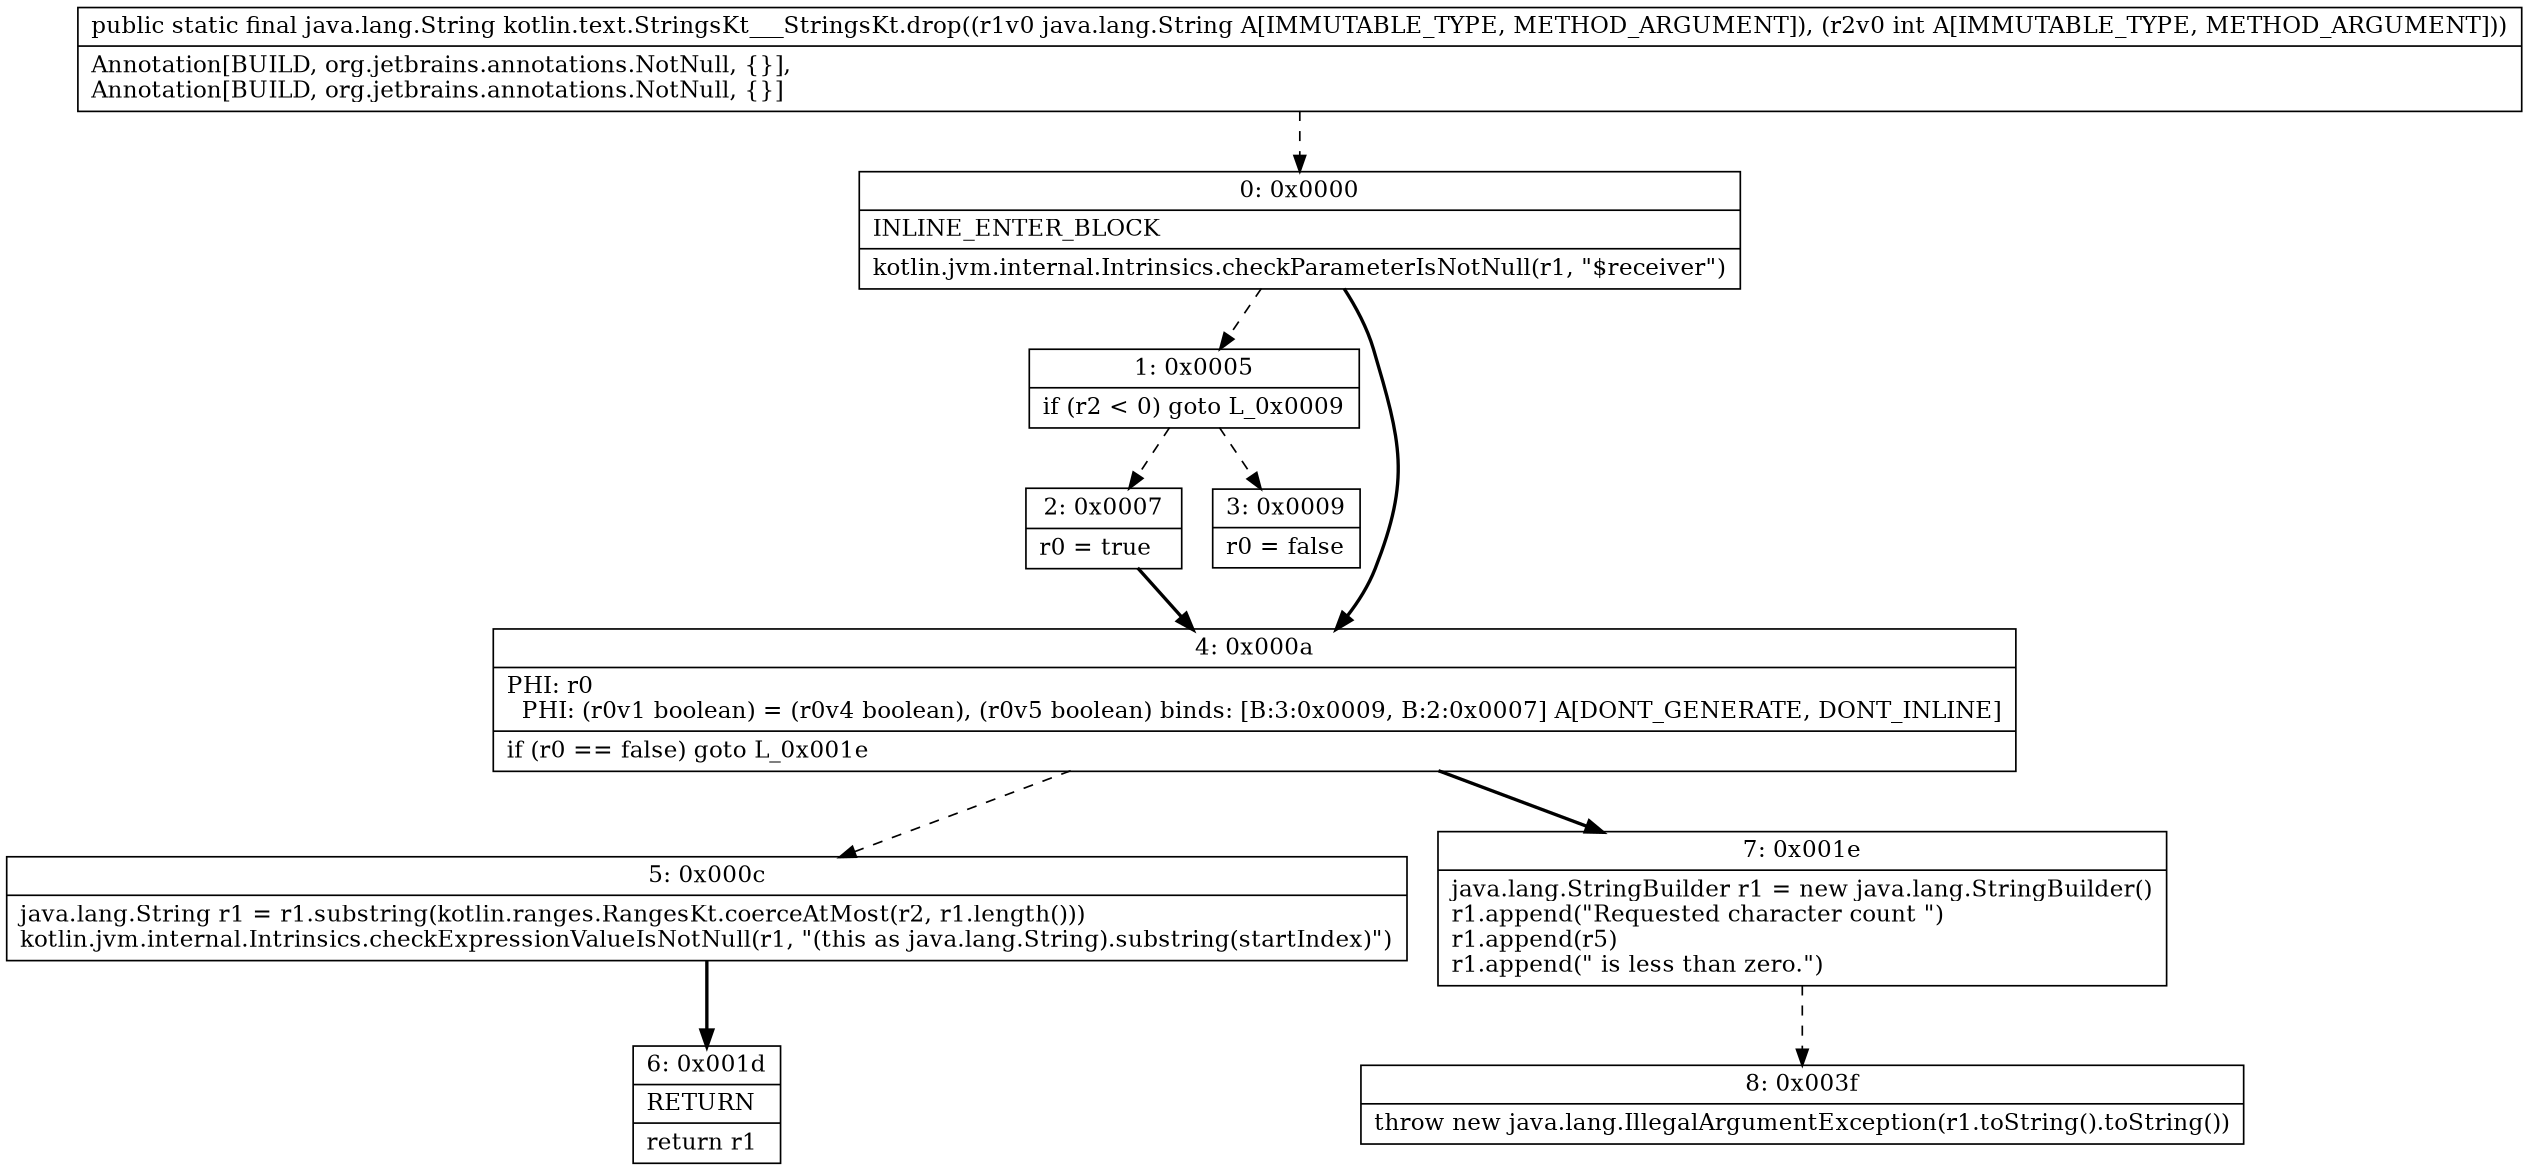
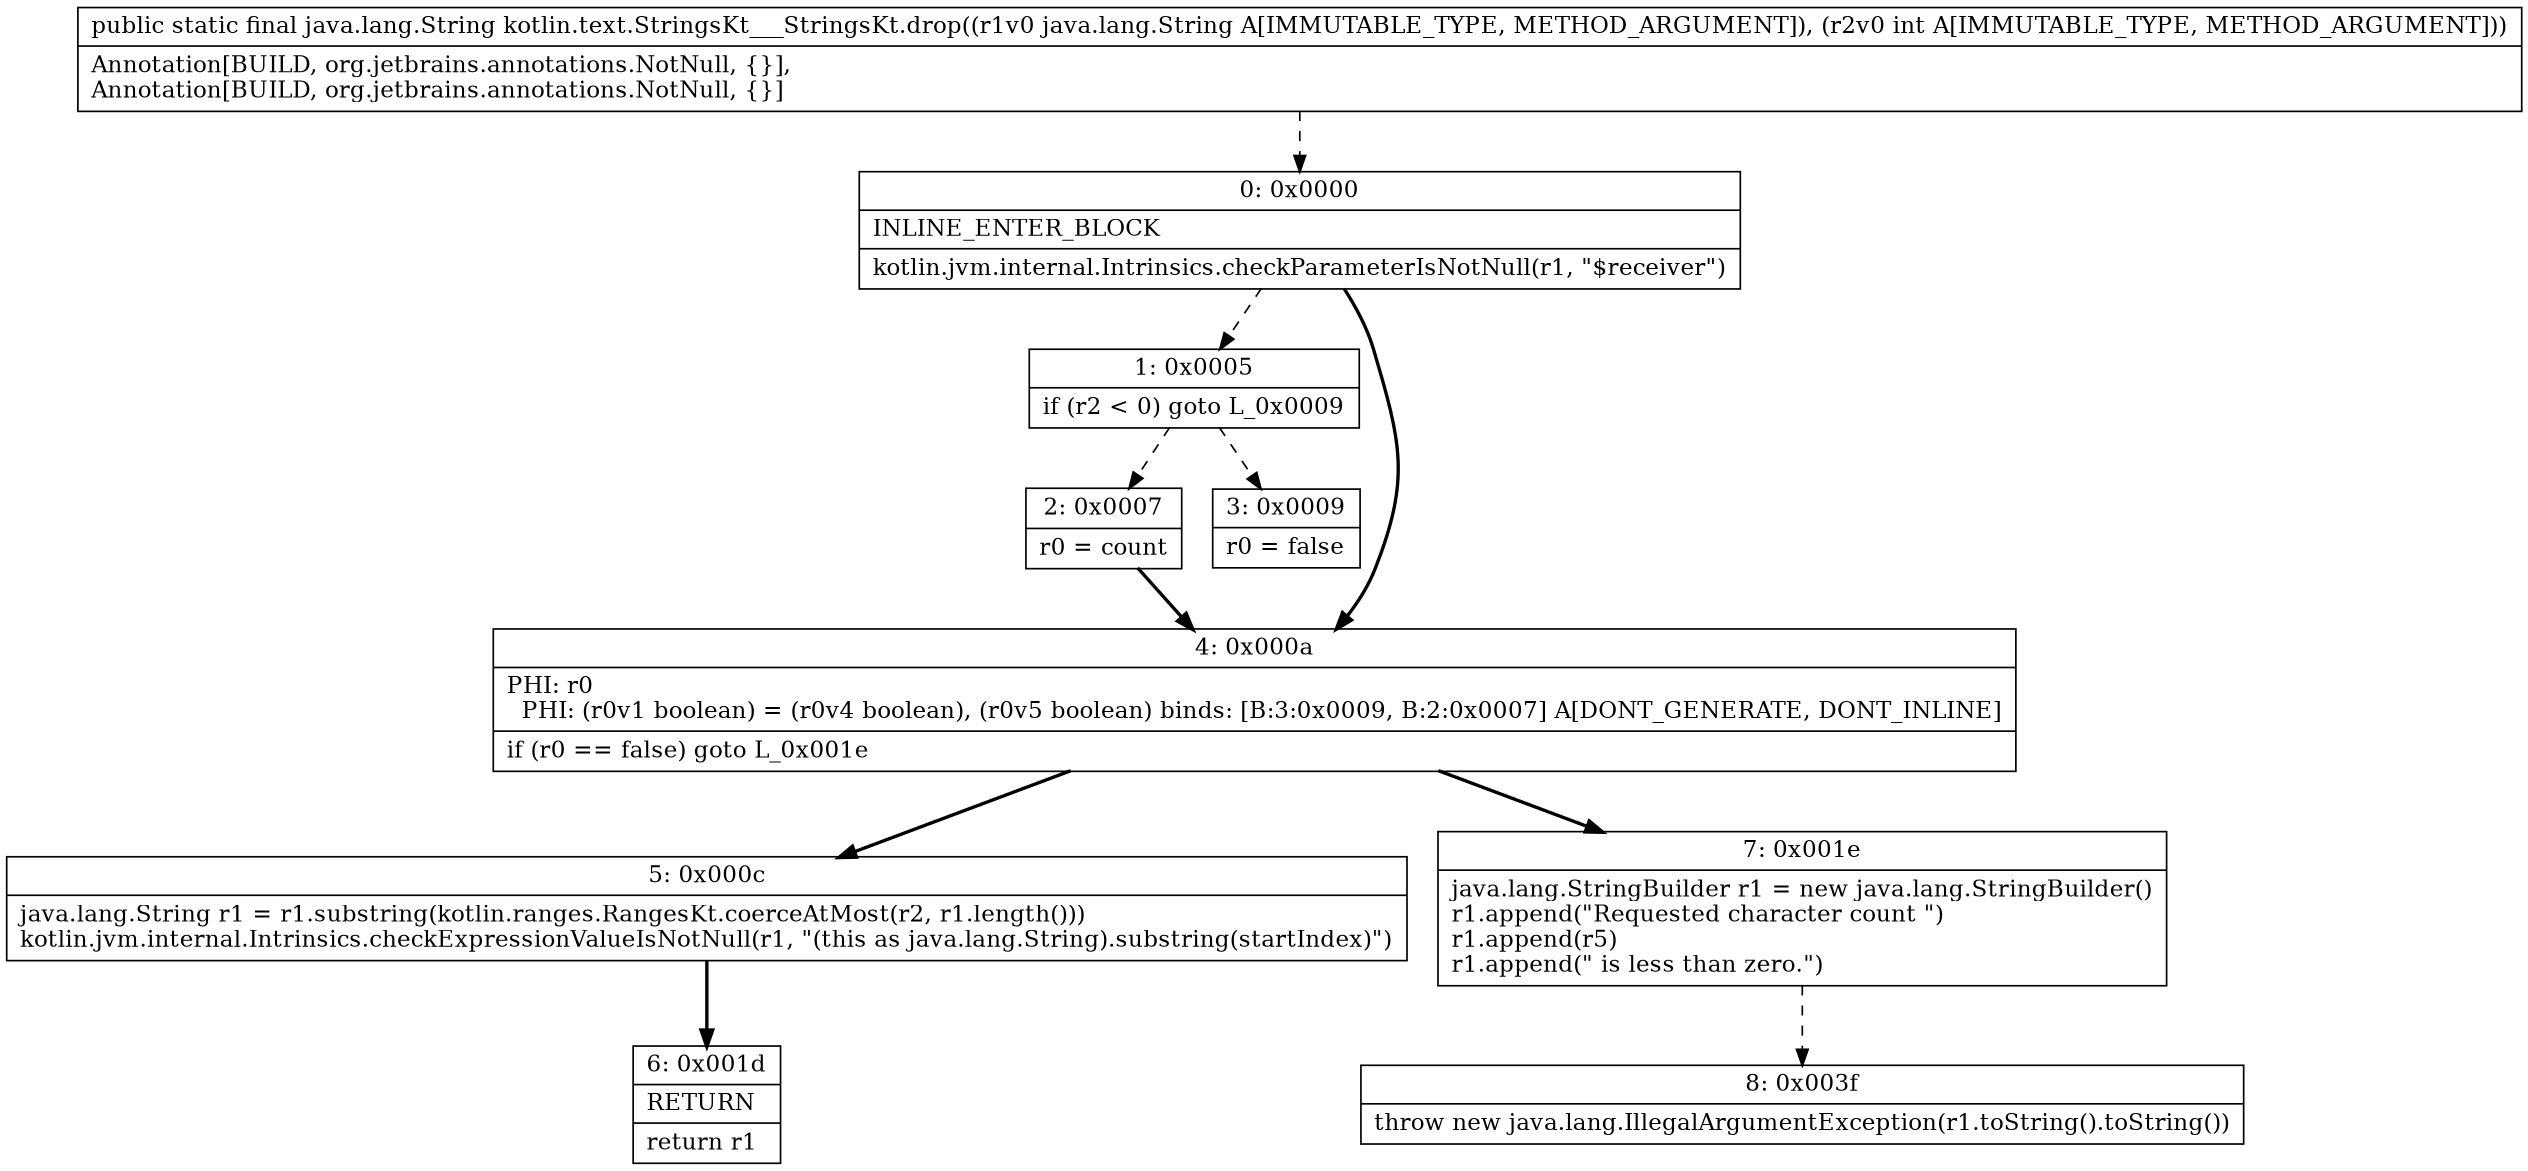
(1095, 548) -> (1104, 548)
(963, 811) -> (963, 811)
